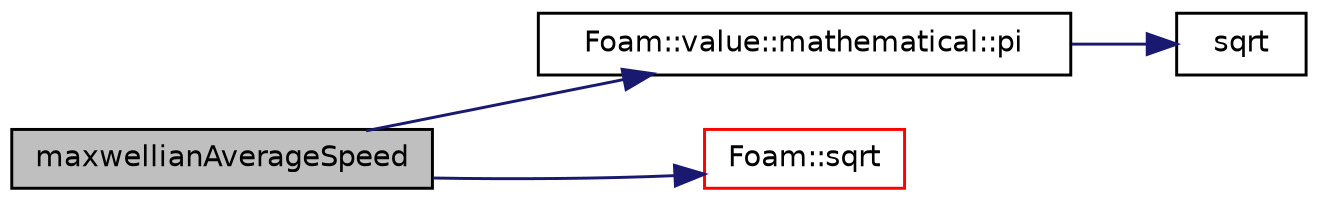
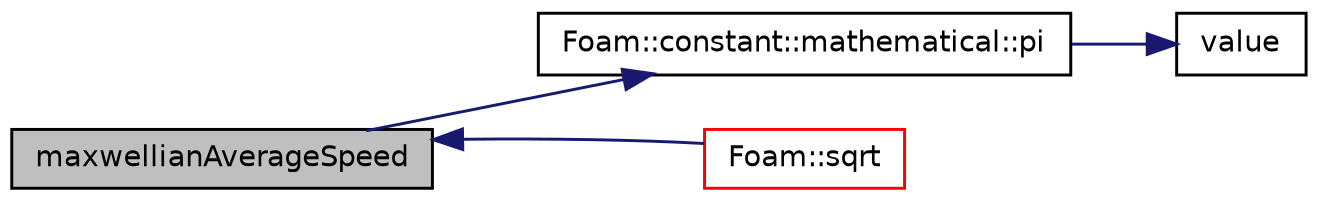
(805, 44) -> (805, 44)
(1241, 44) -> (1241, 44)
(554, 179) -> (584, 140)
